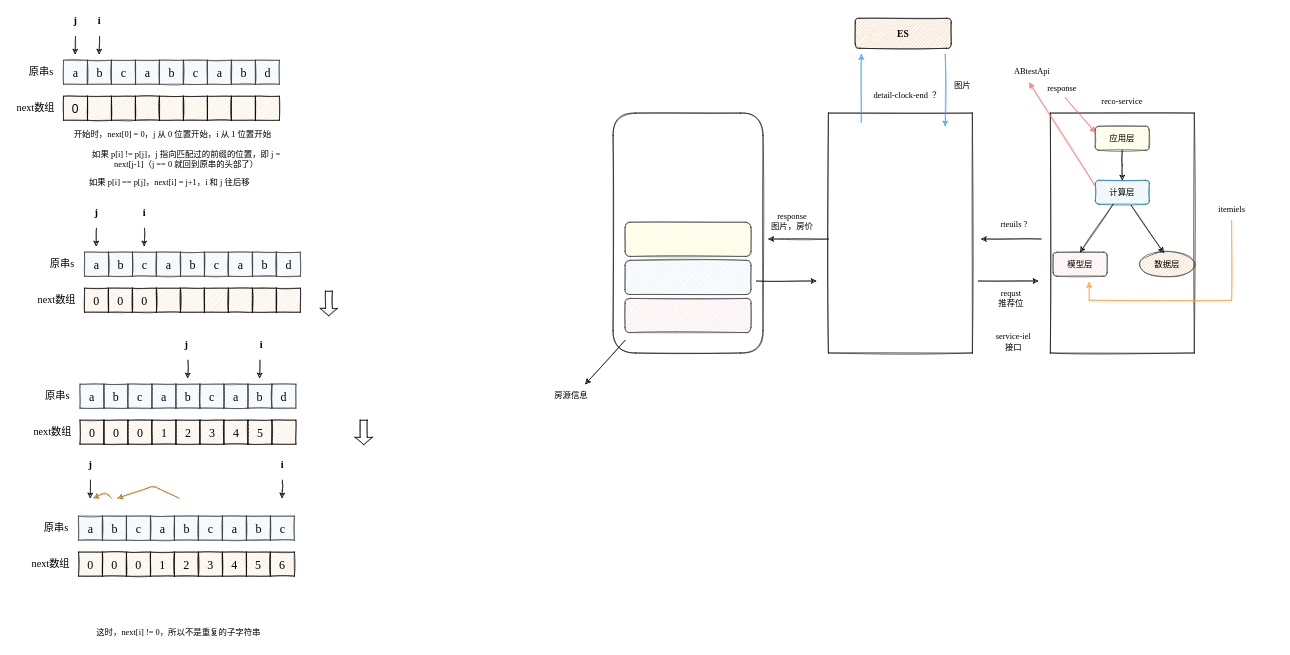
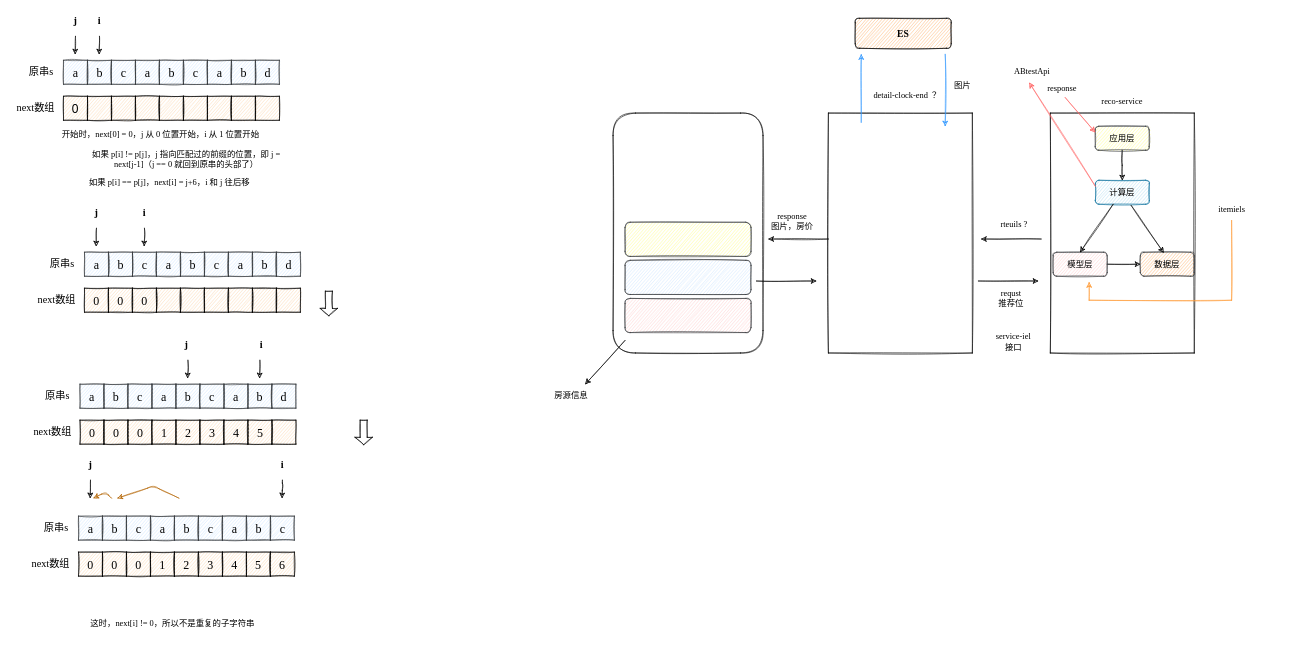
(172, 135) -> (160, 135)
(170, 183) -> (170, 183)
none -> (1122, 264)
(1167, 264) -> (1167, 264)
(178, 633) -> (172, 624)
